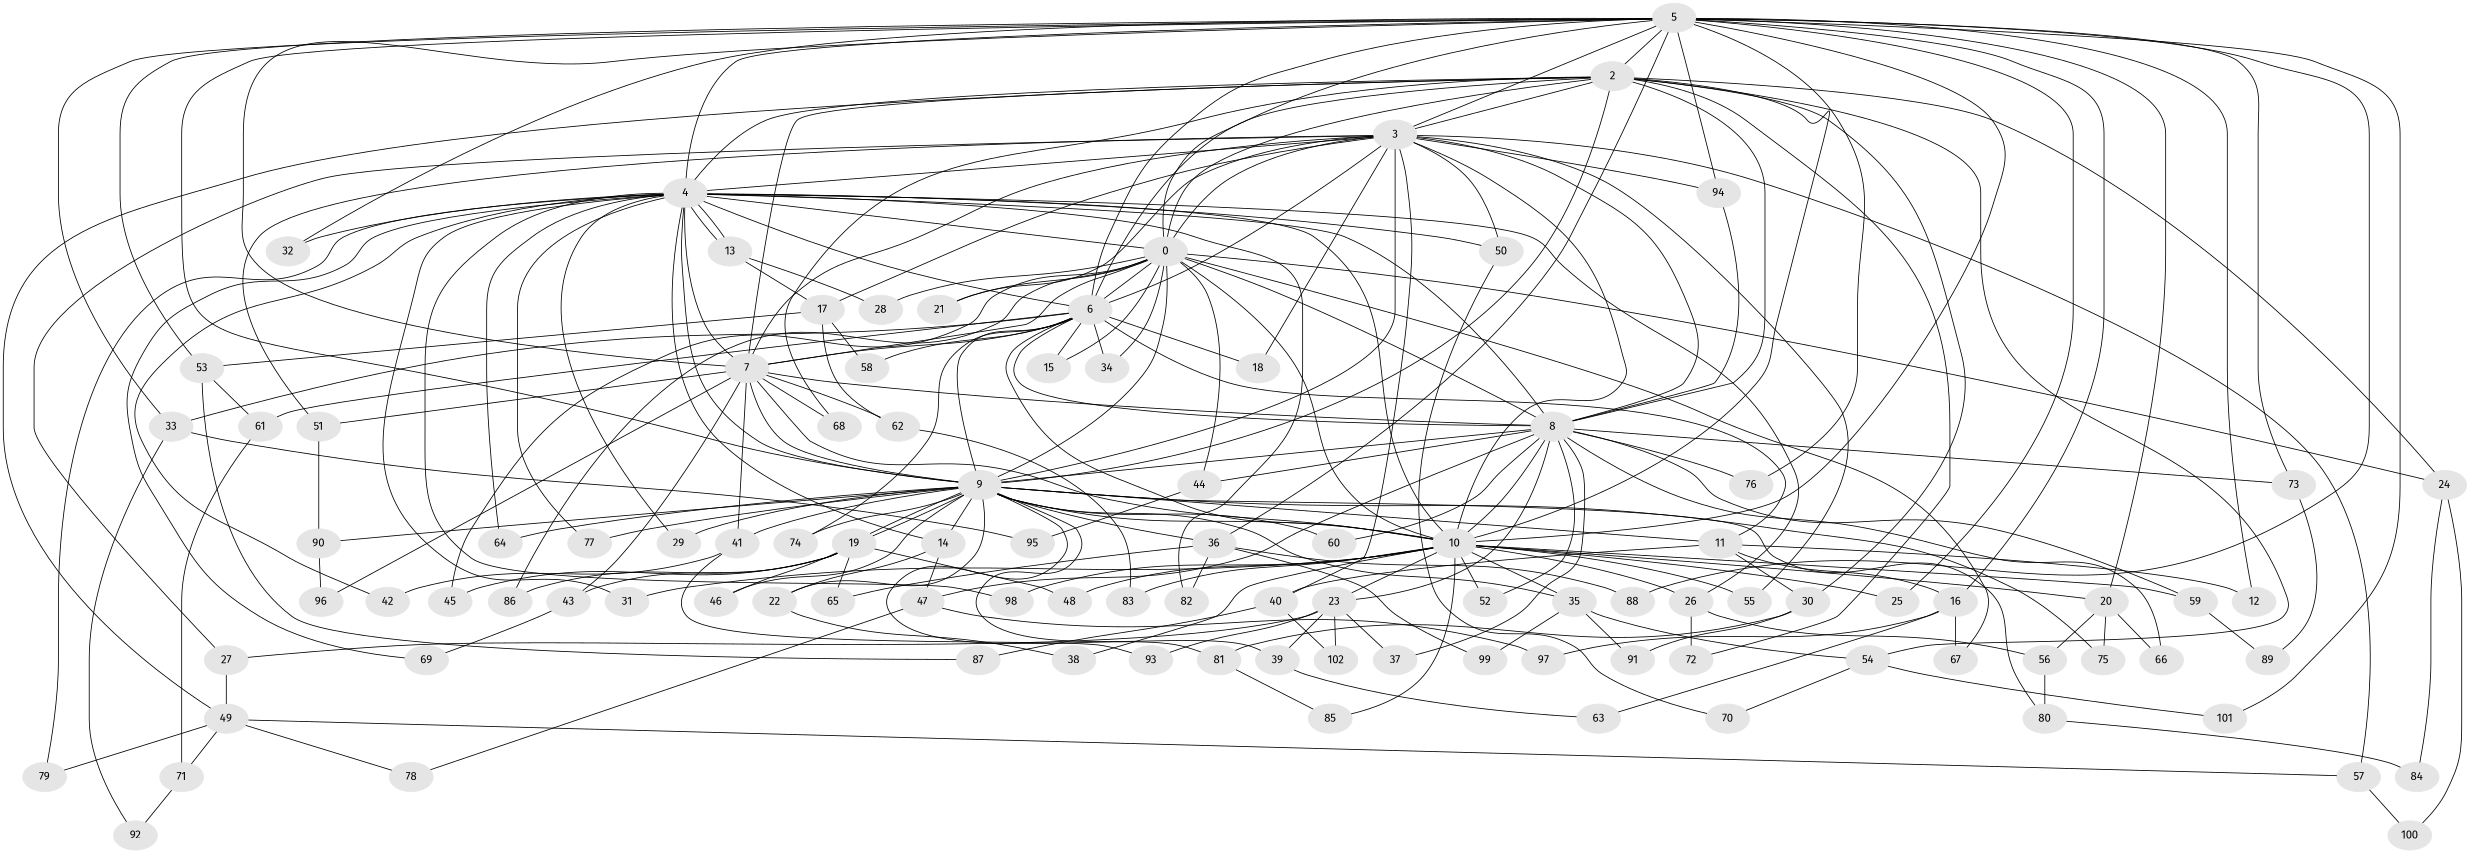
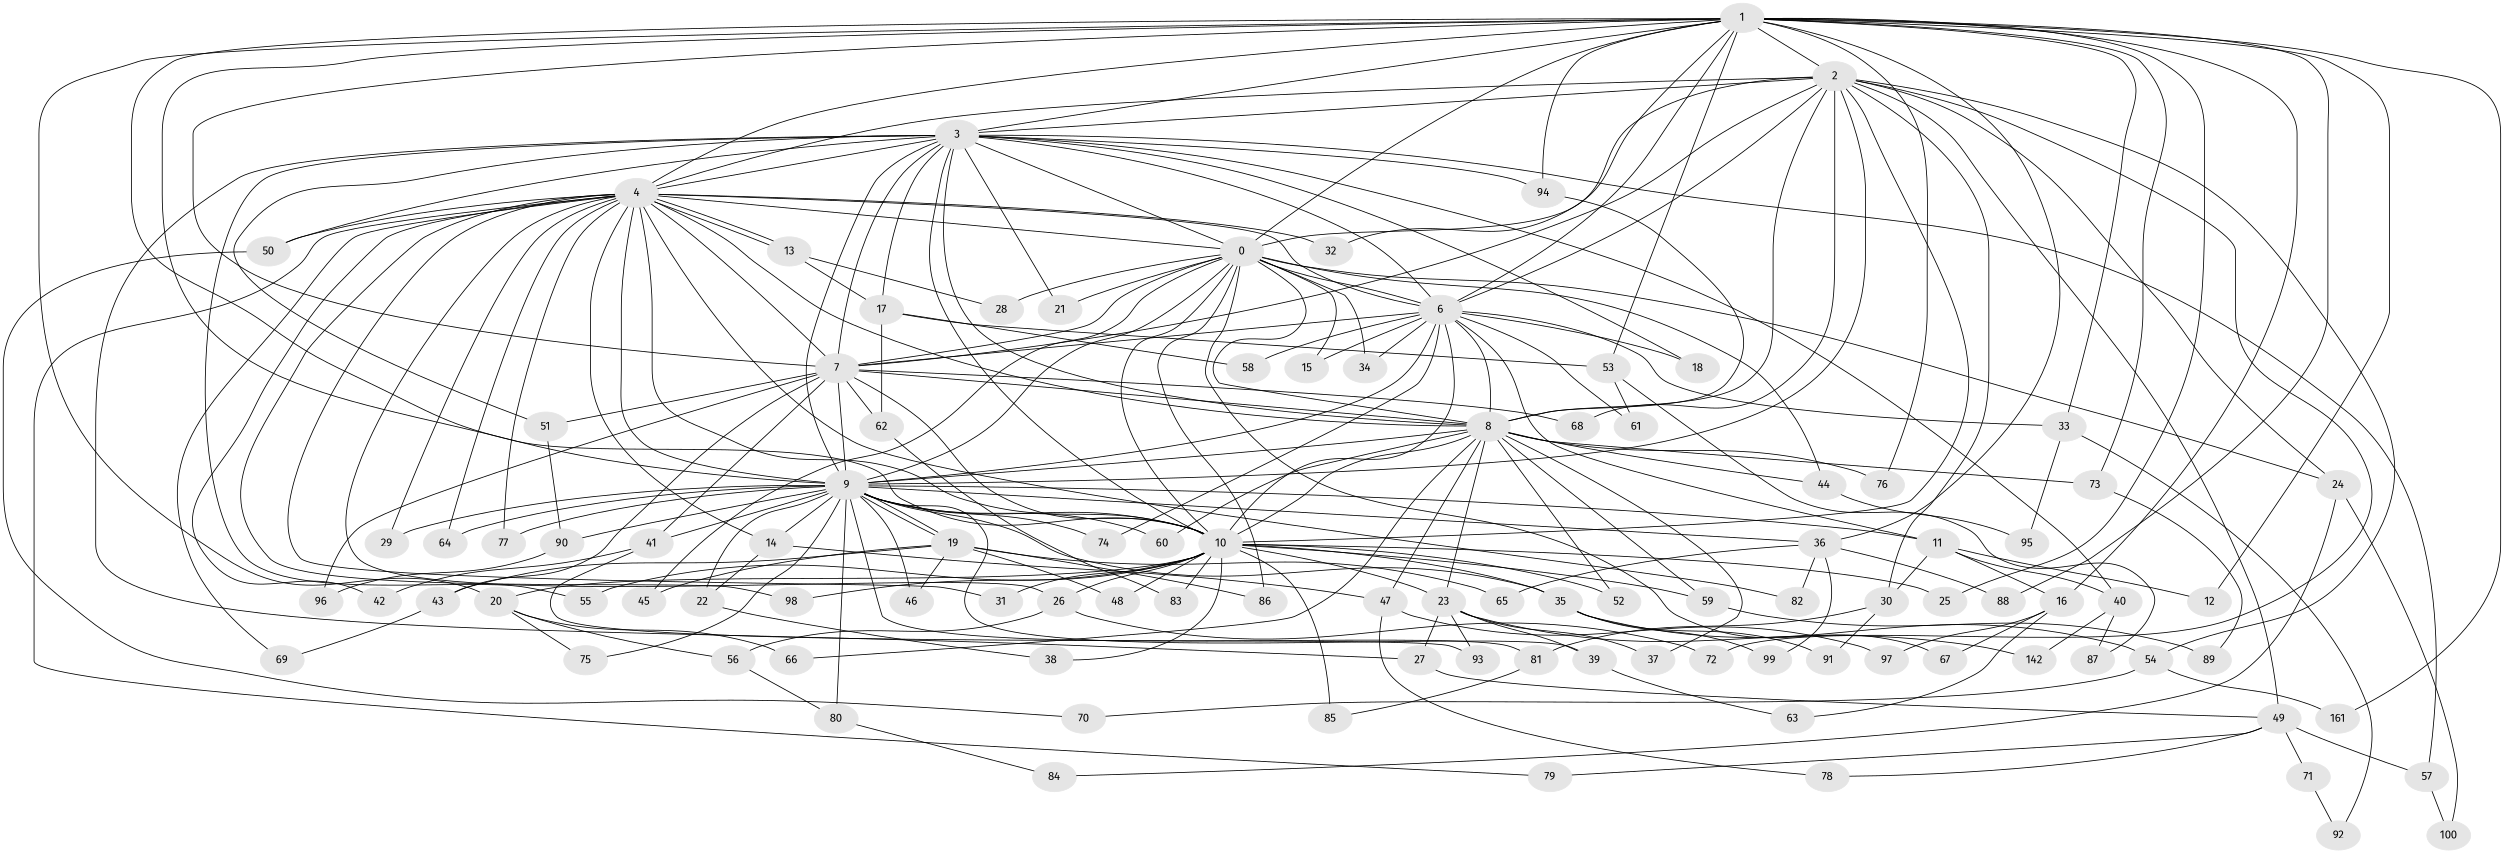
(1674, 18) -> (1742, 18)
(182, 593) -> none
(1336, 660) -> (2034, 660)
(2225, 719) -> (2338, 719)
